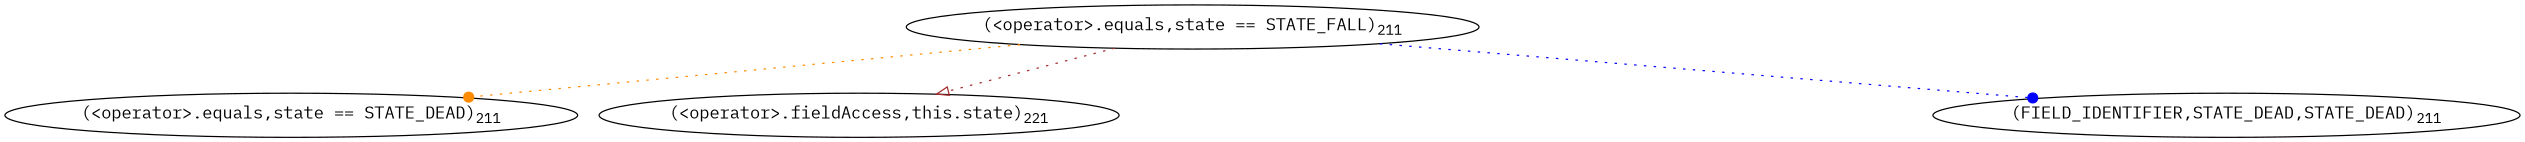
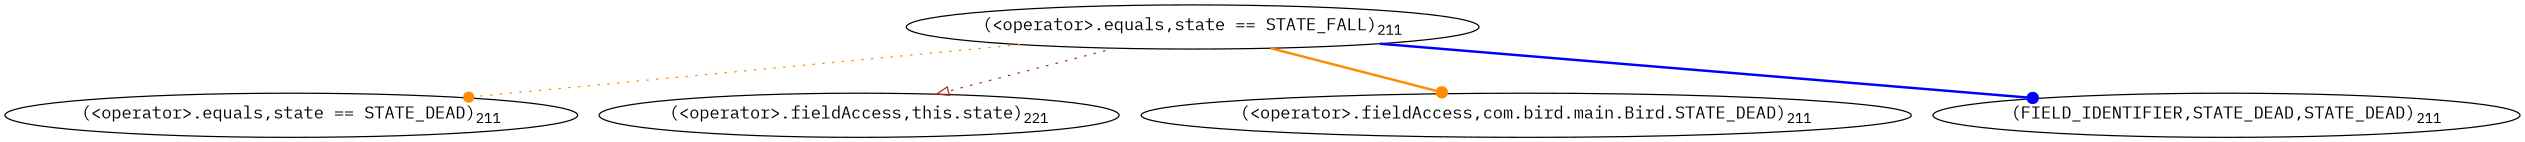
(1704, 71) -> (1704, 71)
none -> (1526, 115)
